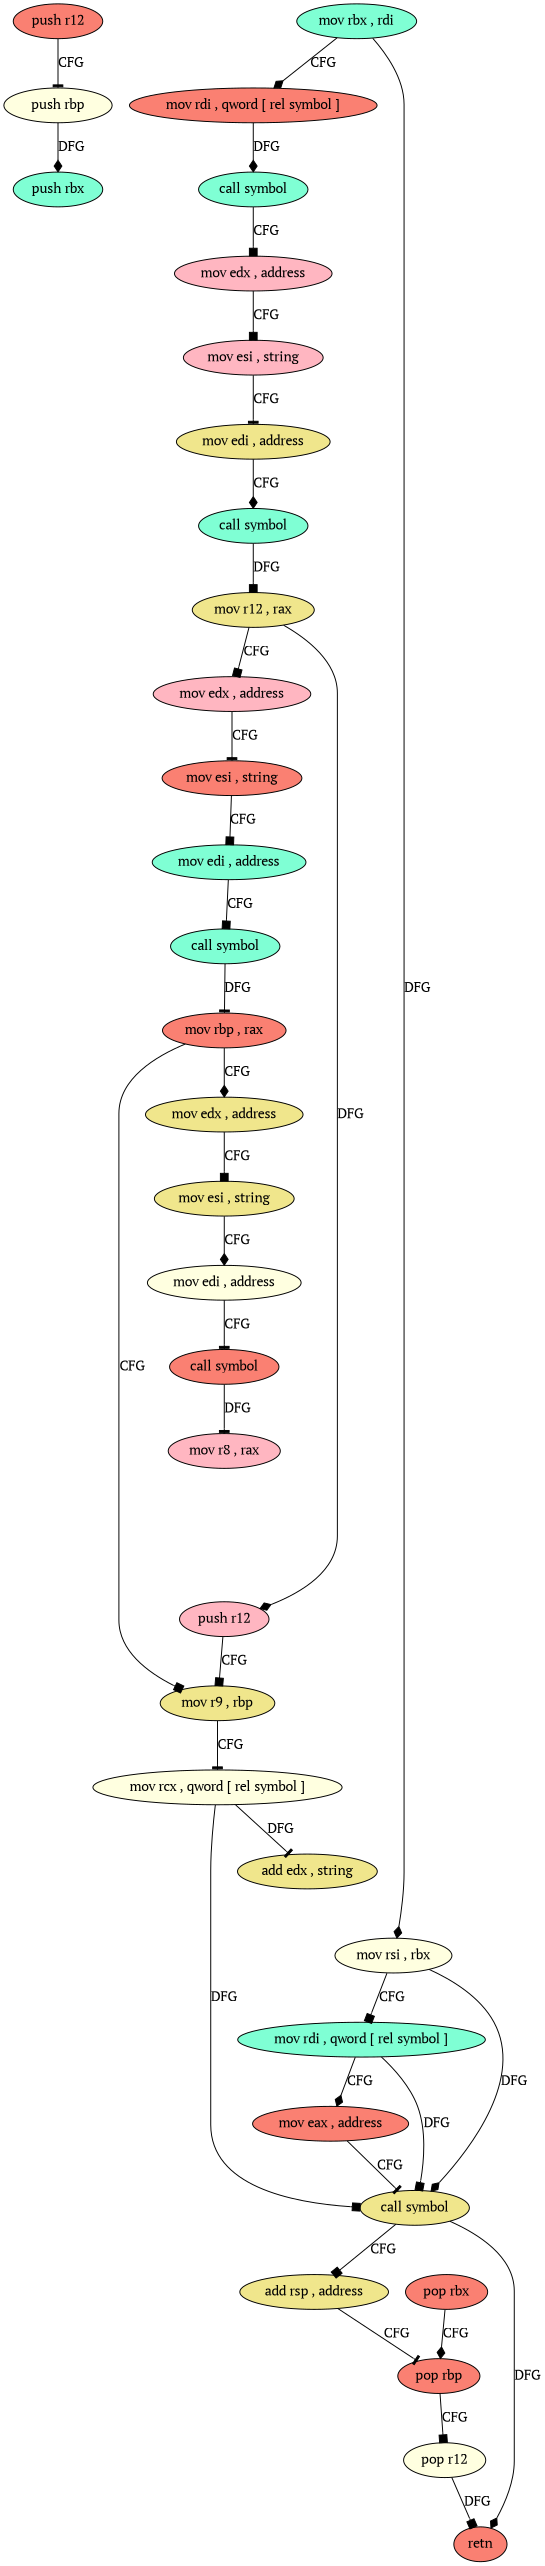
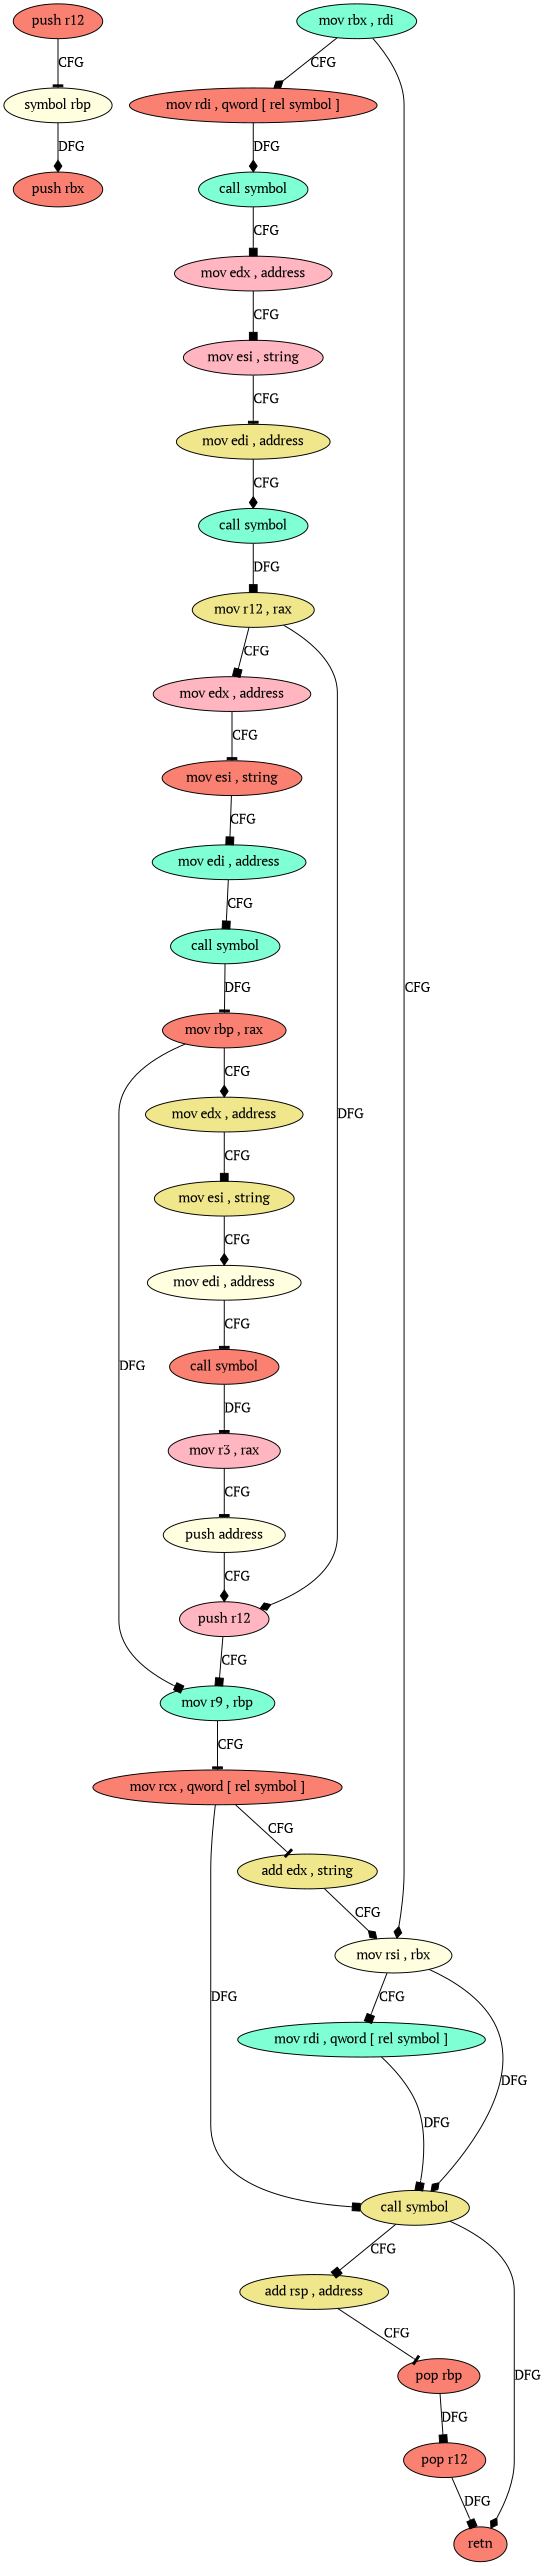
(58, 105) -> (58, 105)
(58, 189) -> (58, 189)
(418, 988) -> (418, 988)
(132, 1367) -> (132, 1367)
(224, 1451) -> (224, 1451)
none -> (224, 1535)
(217, 1703) -> (217, 1703)
(217, 1787) -> (217, 1787)
(281, 1829) -> (281, 1829)
none -> (346, 1910)
(331, 2124) -> none
(447, 2292) -> none
(455, 2418) -> (455, 2418)
(445, 2460) -> (445, 2460)
